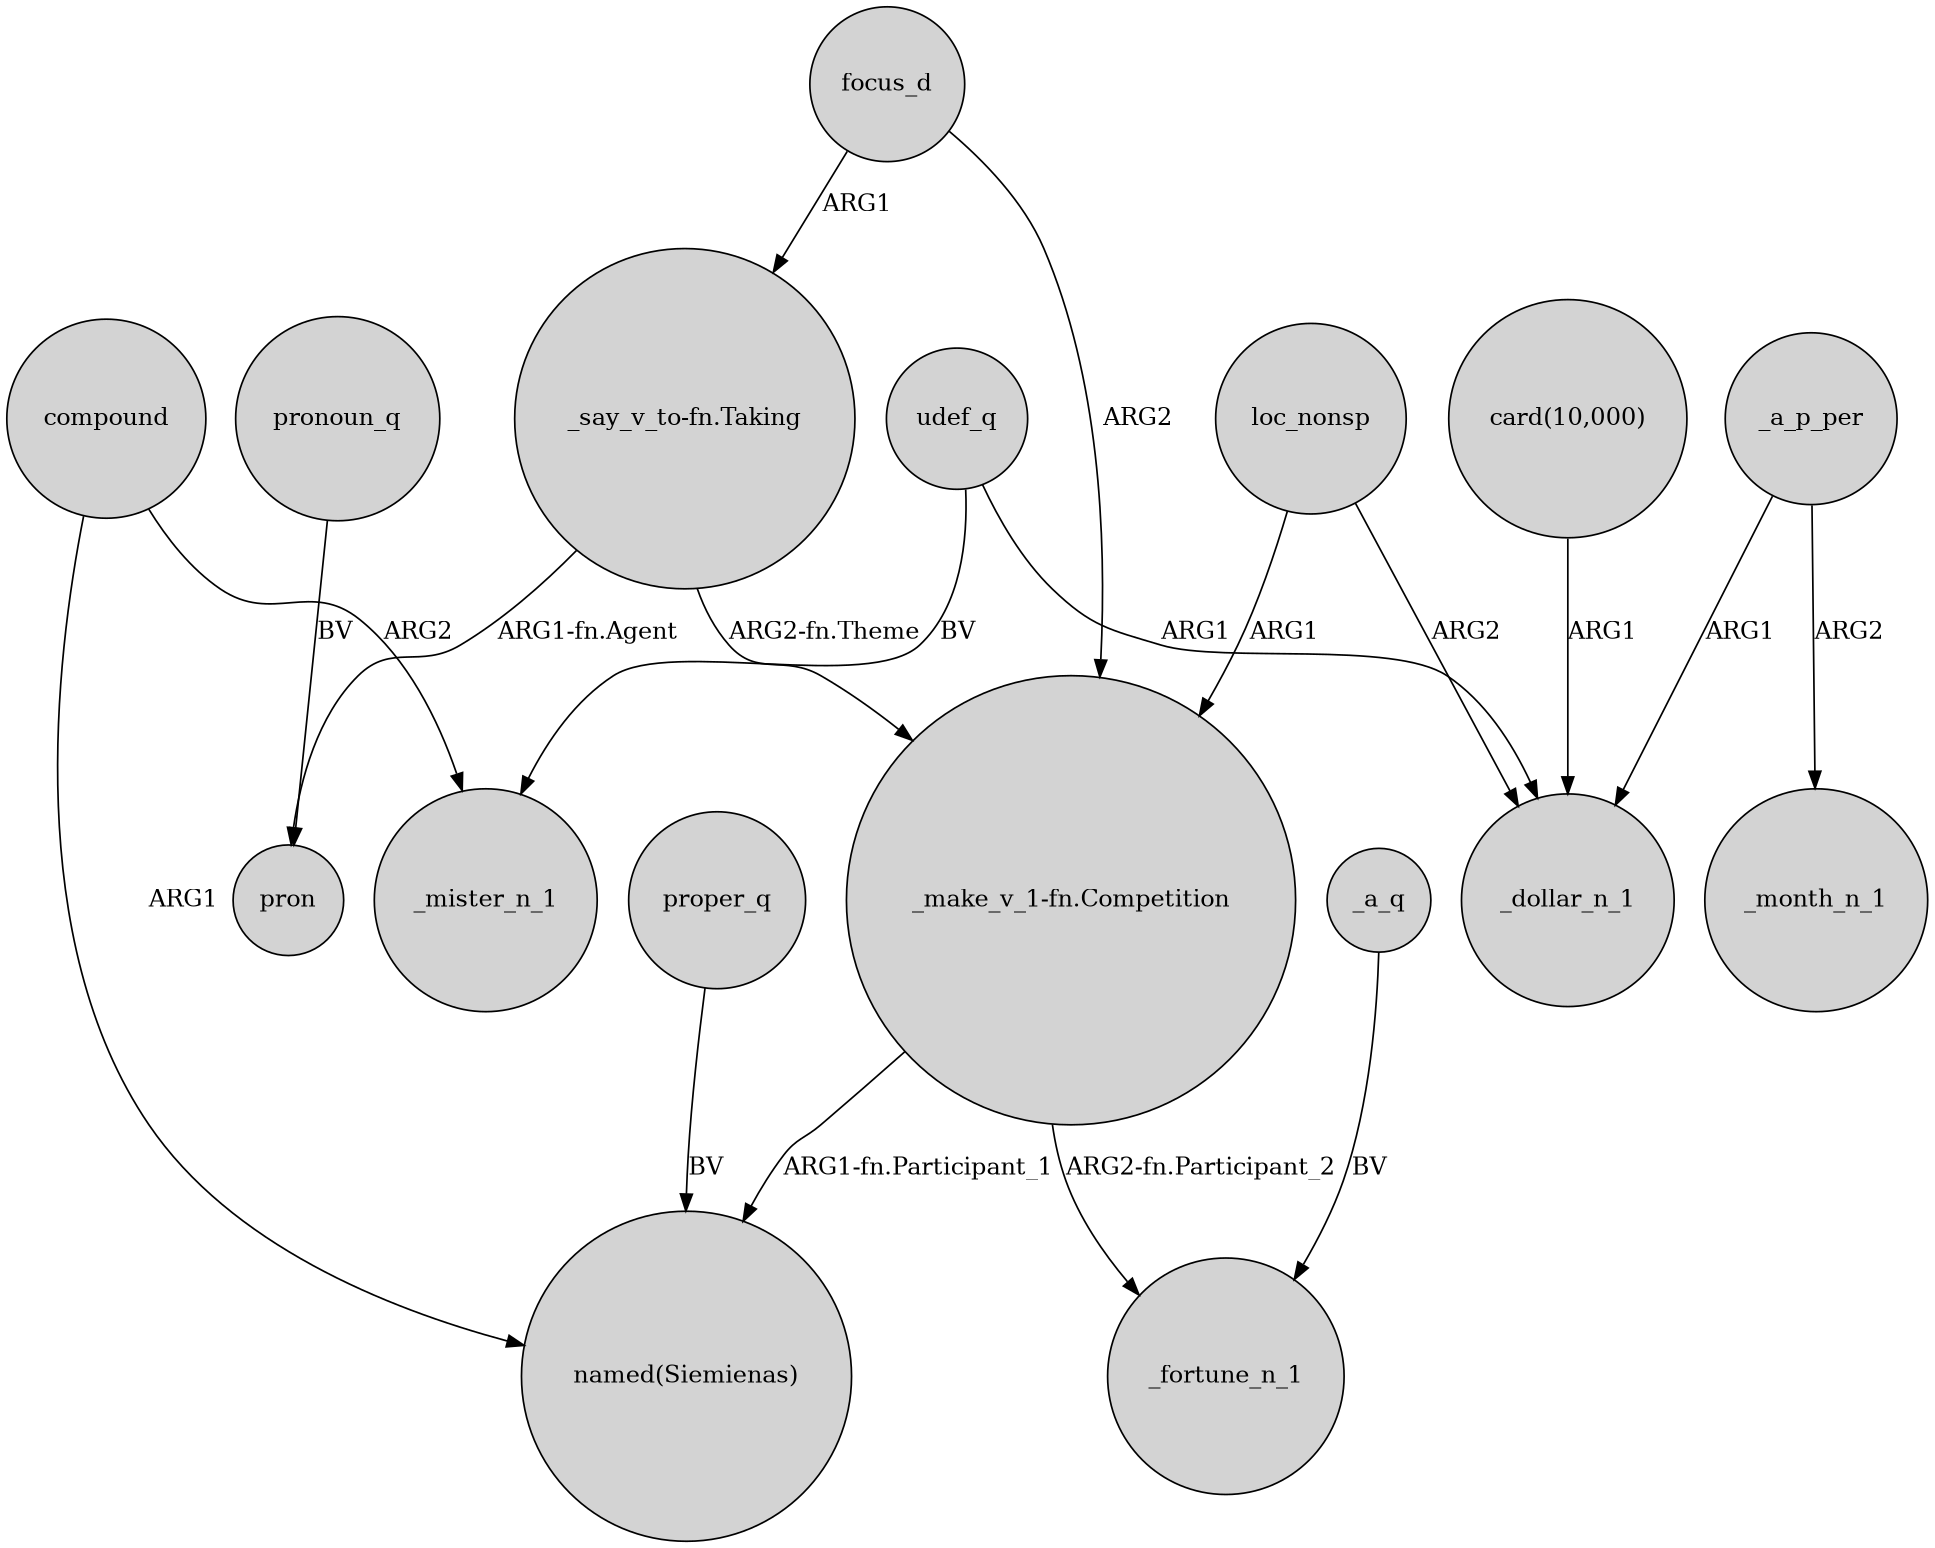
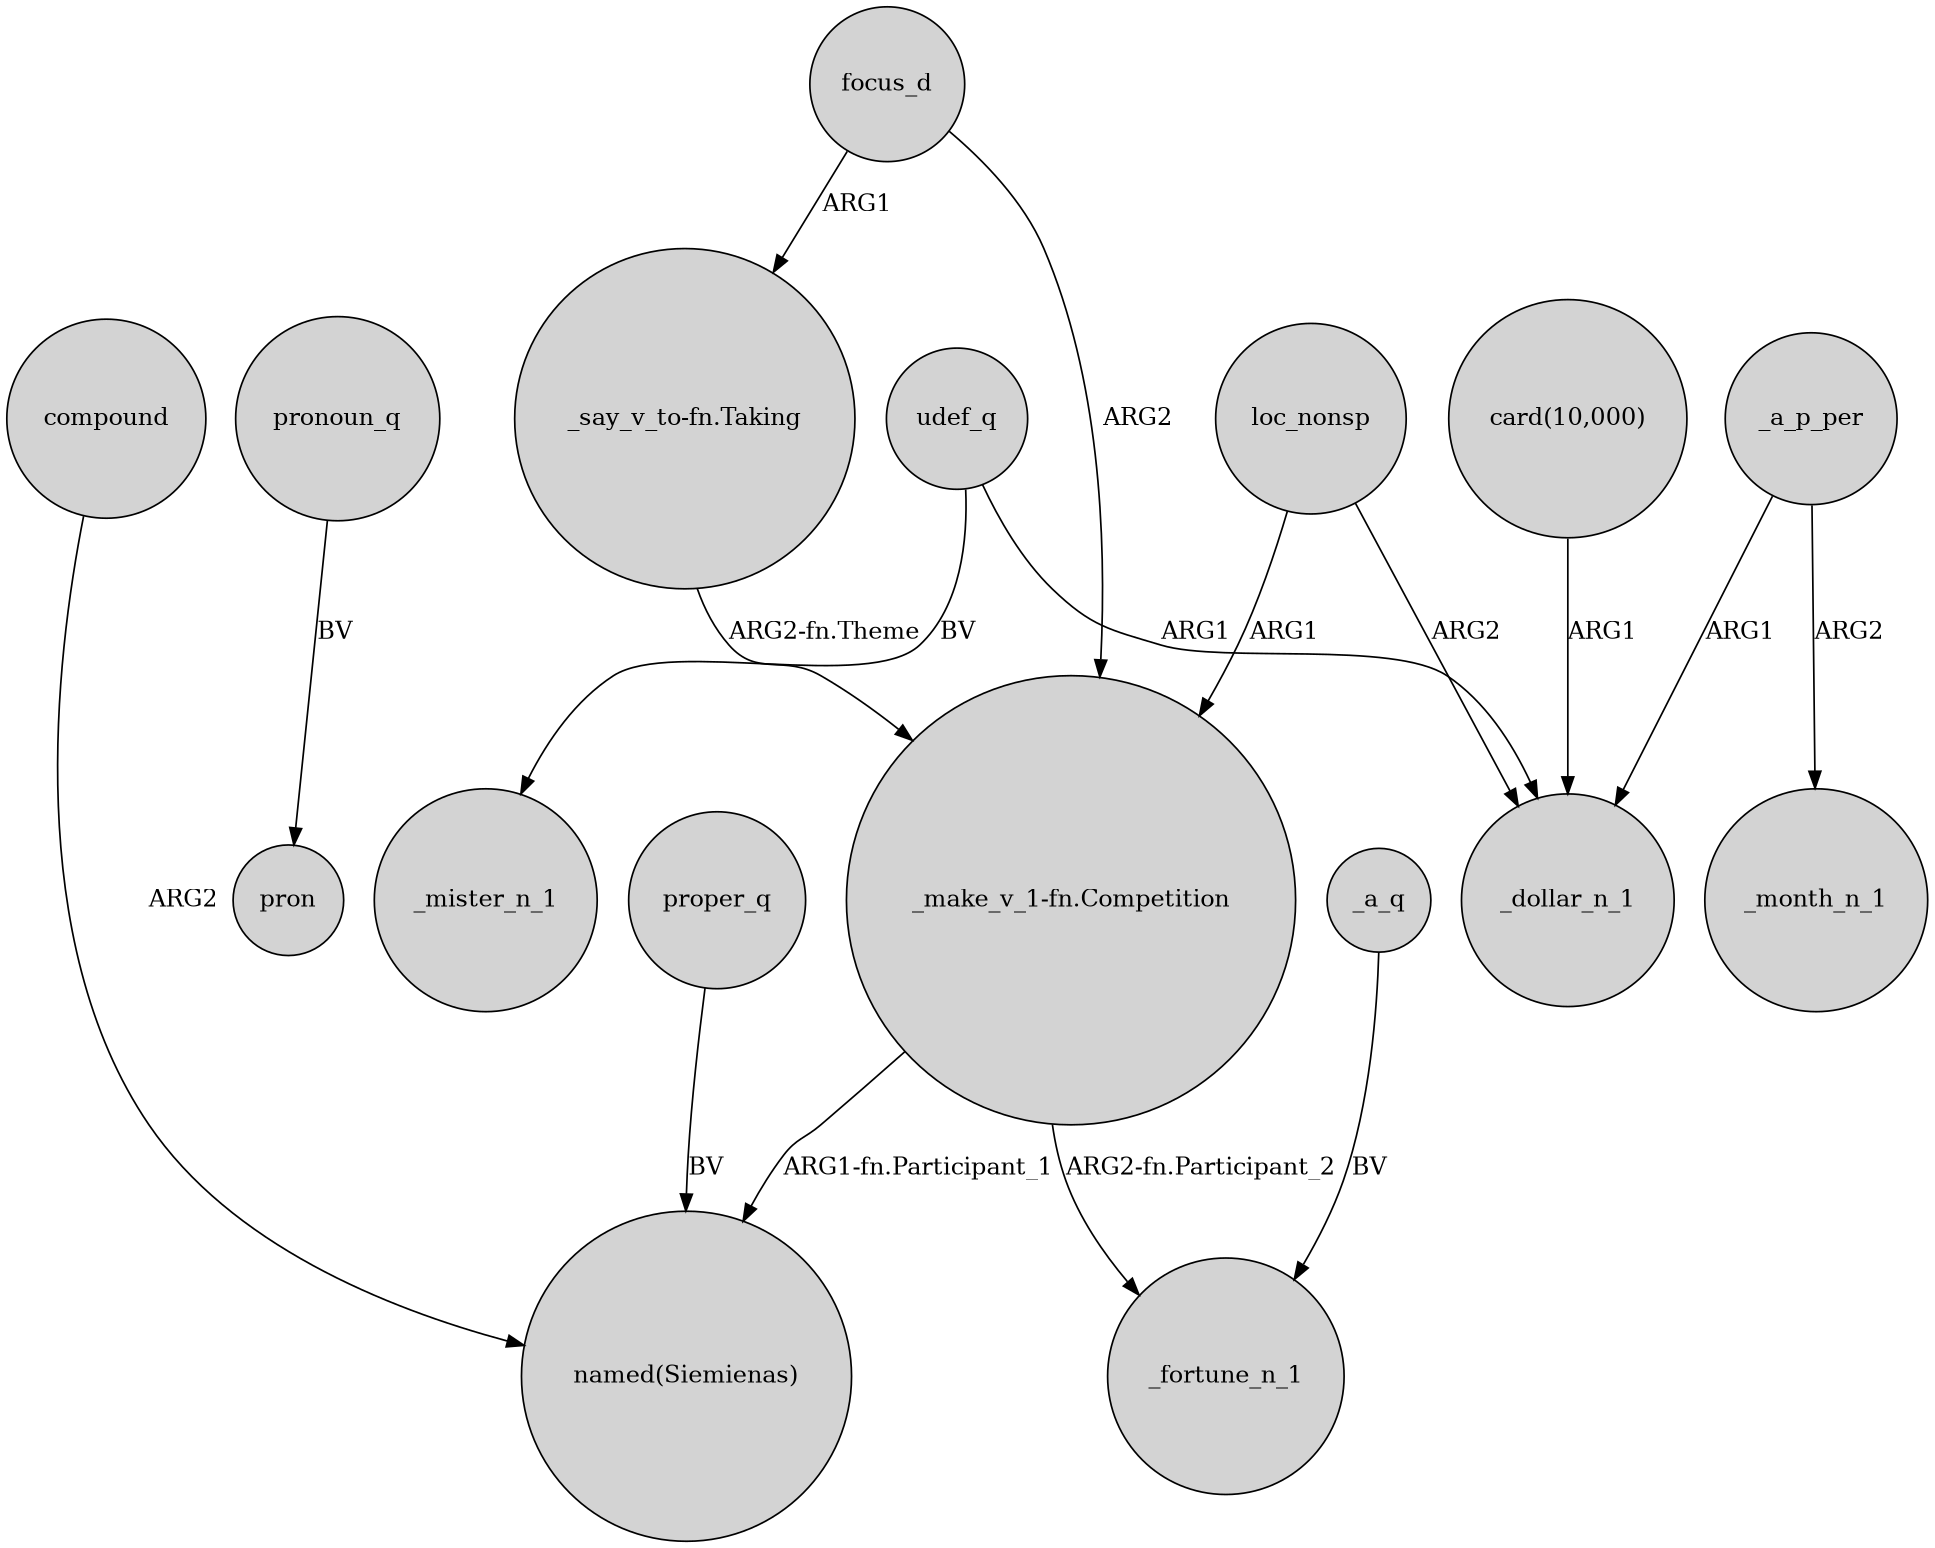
(339, 607) -> none
(410, 657) -> none
(184, 900) -> (184, 900)
